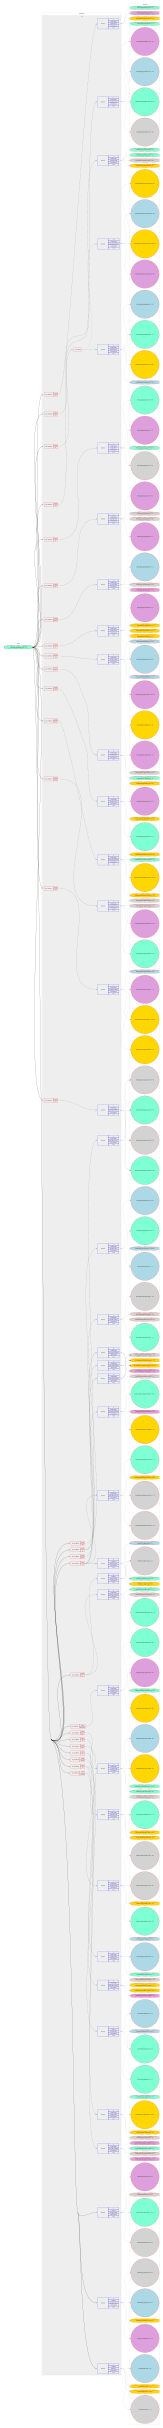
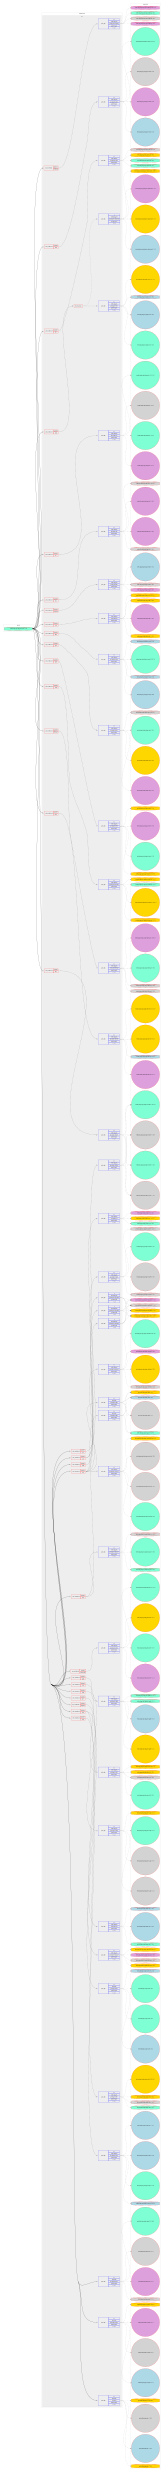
(145, 8) -> none
(145, 244) -> (145, 171)
(145, 448) -> (145, 375)
(145, 695) -> (145, 659)
(145, 778) -> (145, 730)
(145, 1690) -> (145, 1588)
